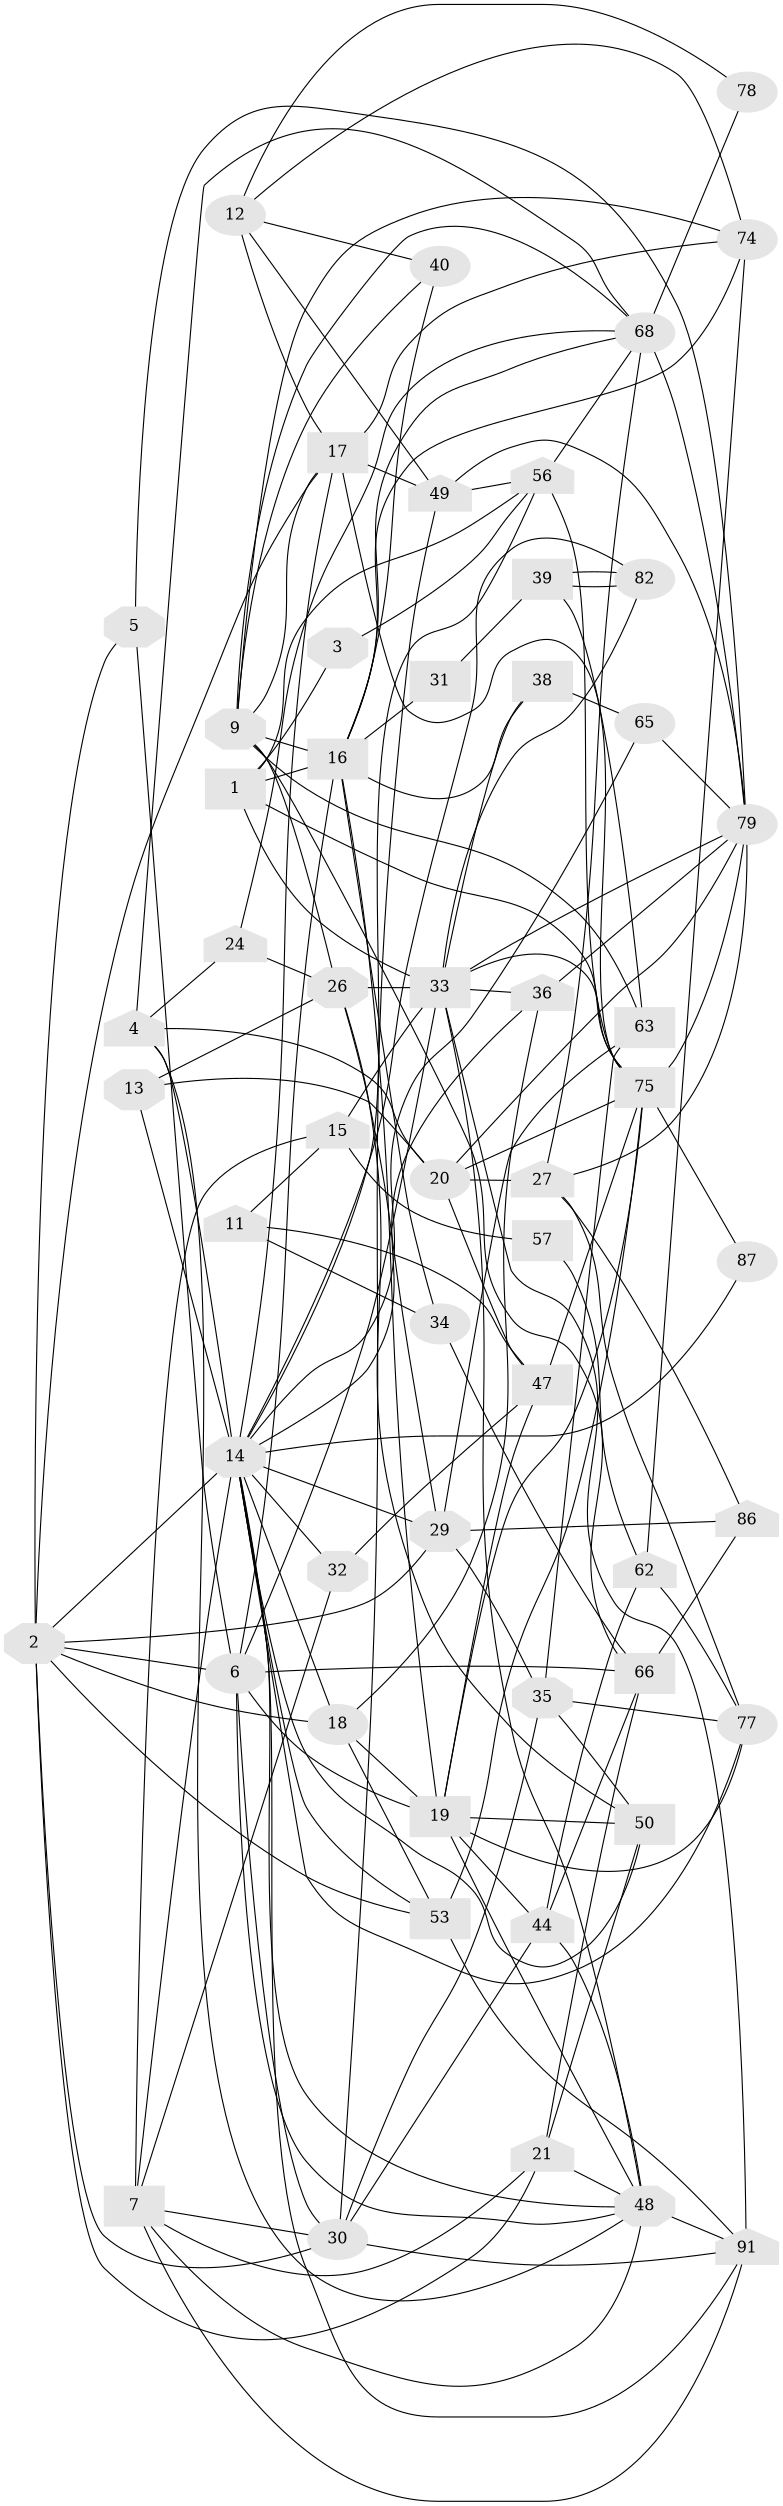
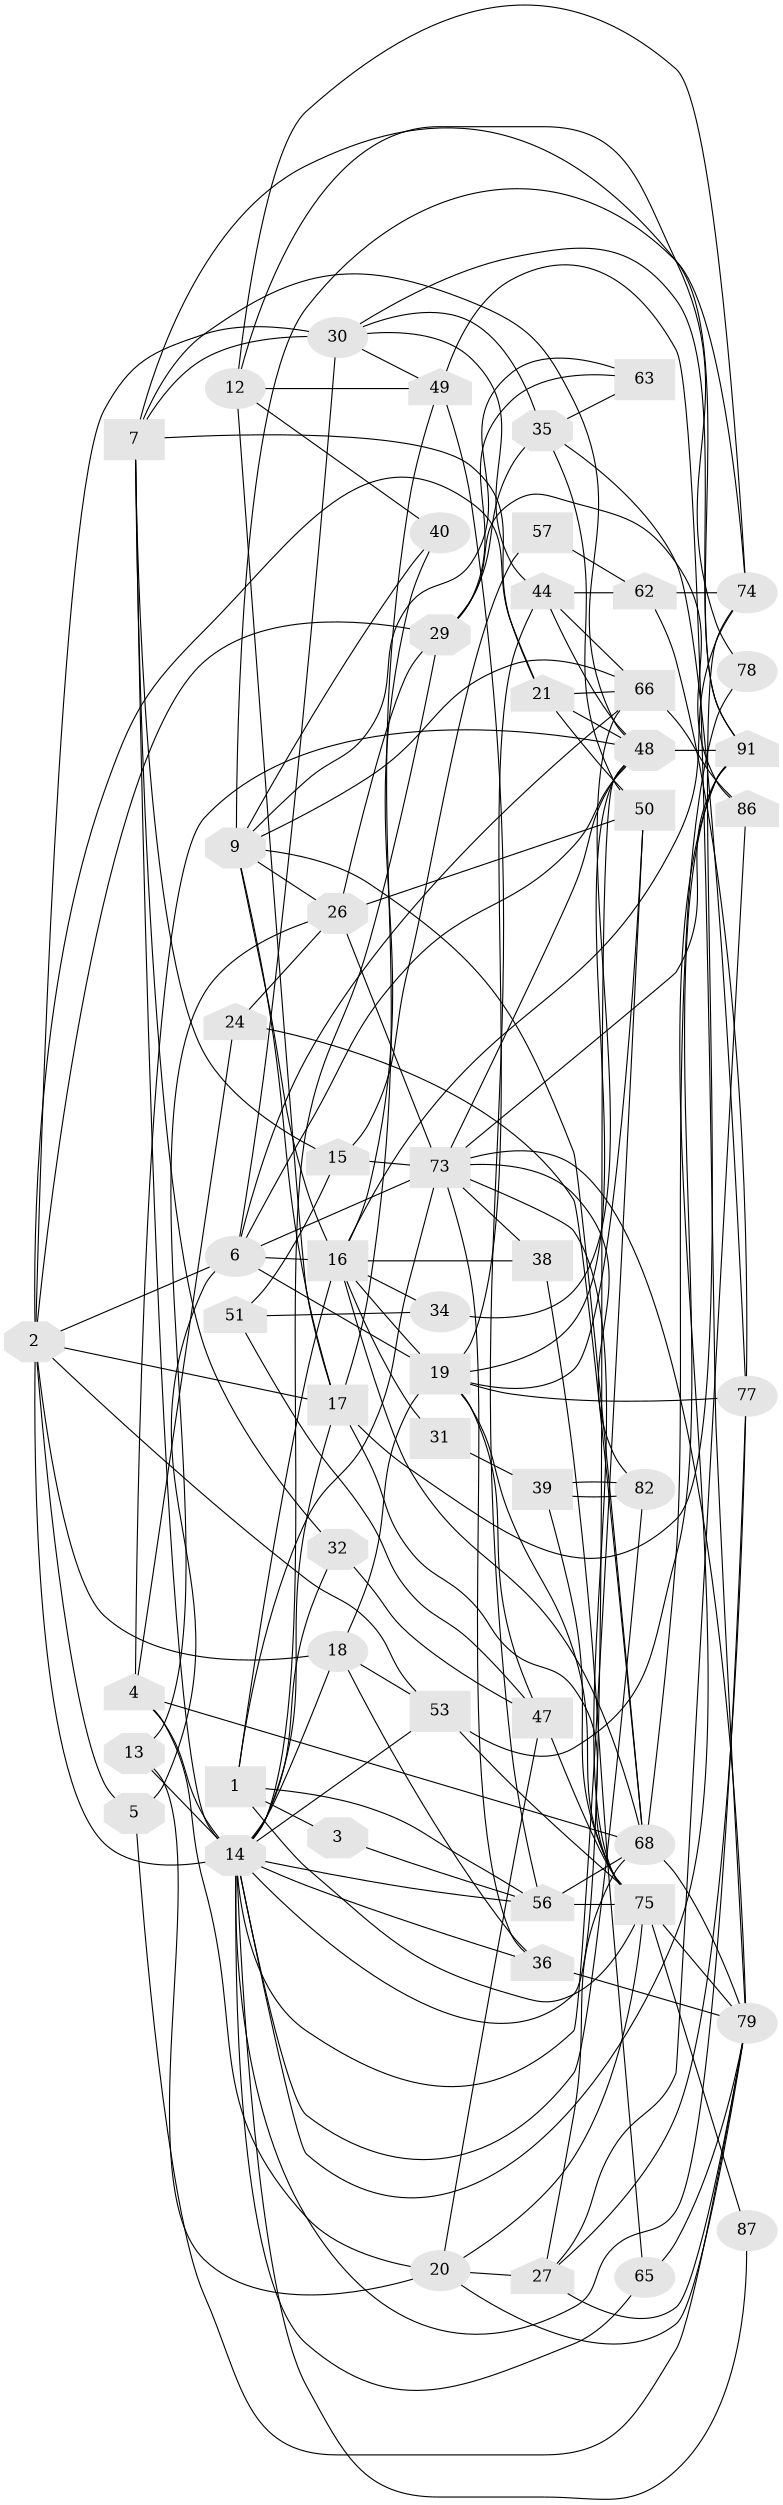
(616, 800) -> (579, 1641)
(440, 988) -> (440, 1168)
(235, 1225) -> (235, 1316)
